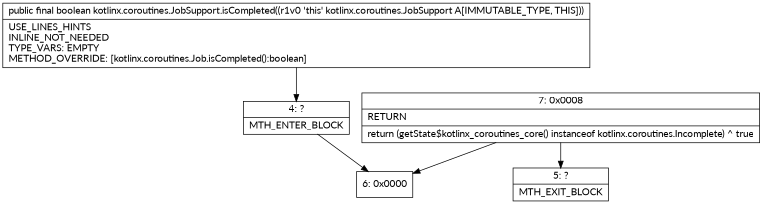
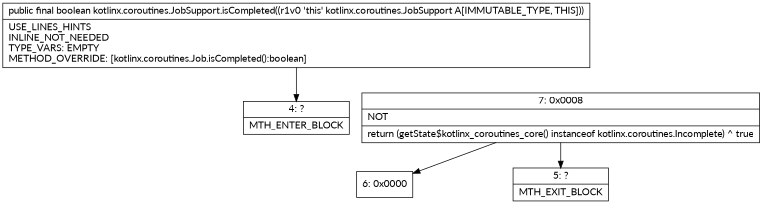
(387, 117) -> (378, 117)
(340, 151) -> none
